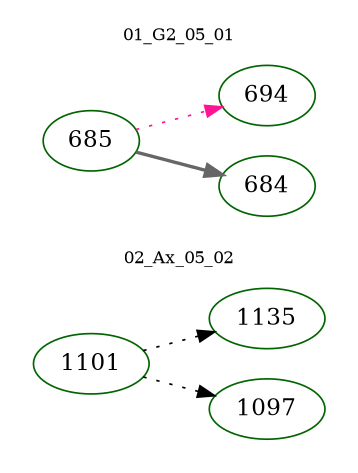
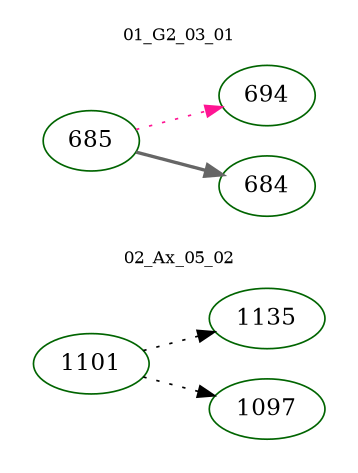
(179, 36) -> (179, 36)
